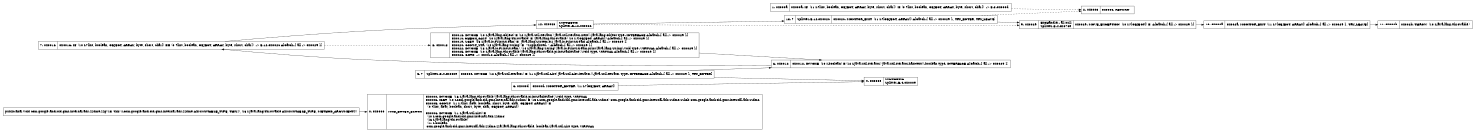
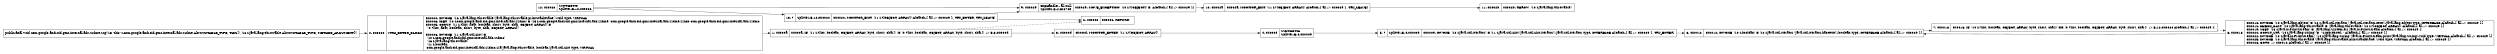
(1030, 13) -> (1038, 20)
(805, 25) -> (805, 8)
(379, 30) -> none
none -> (765, 33)
none -> (1032, 33)
(788, 79) -> (1345, 33)
